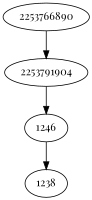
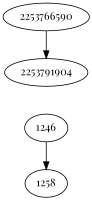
(46, 17) -> (46, 17)
(46, 96) -> none
(46, 183) -> (46, 183)
